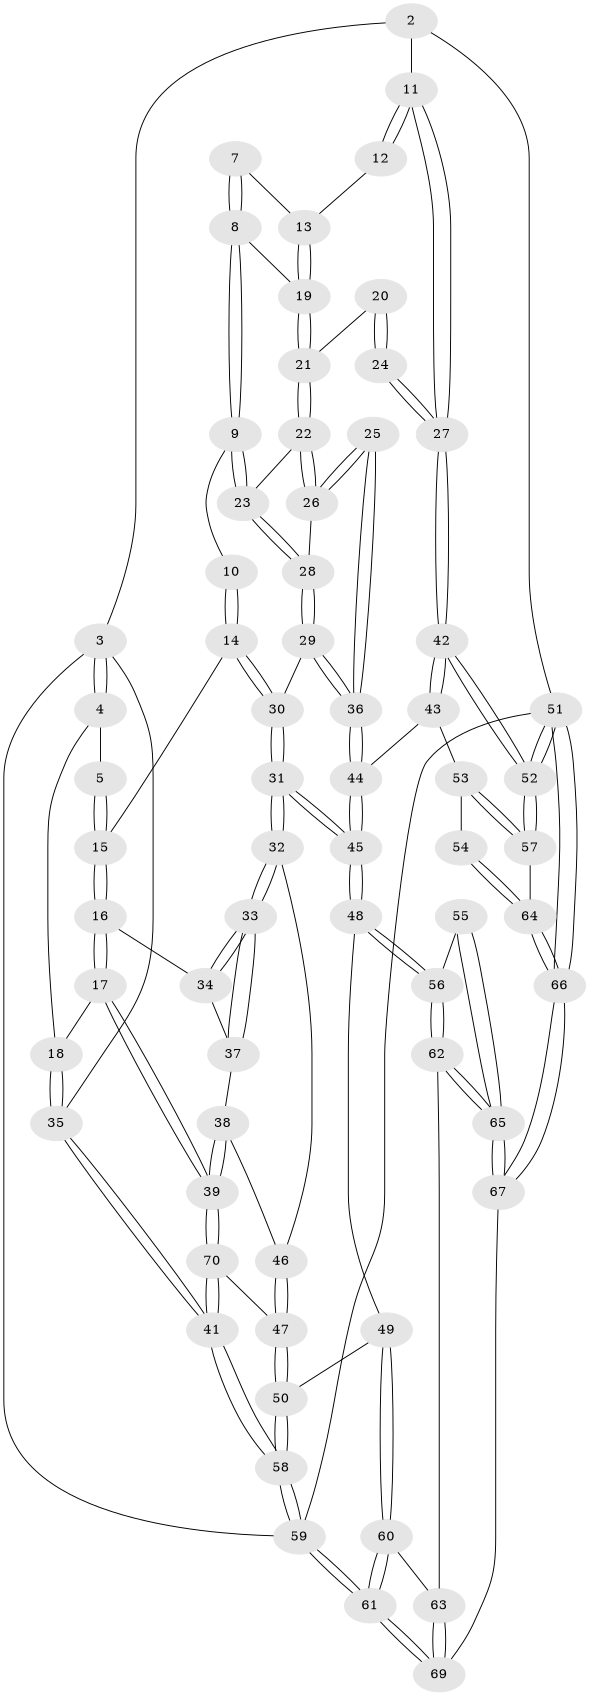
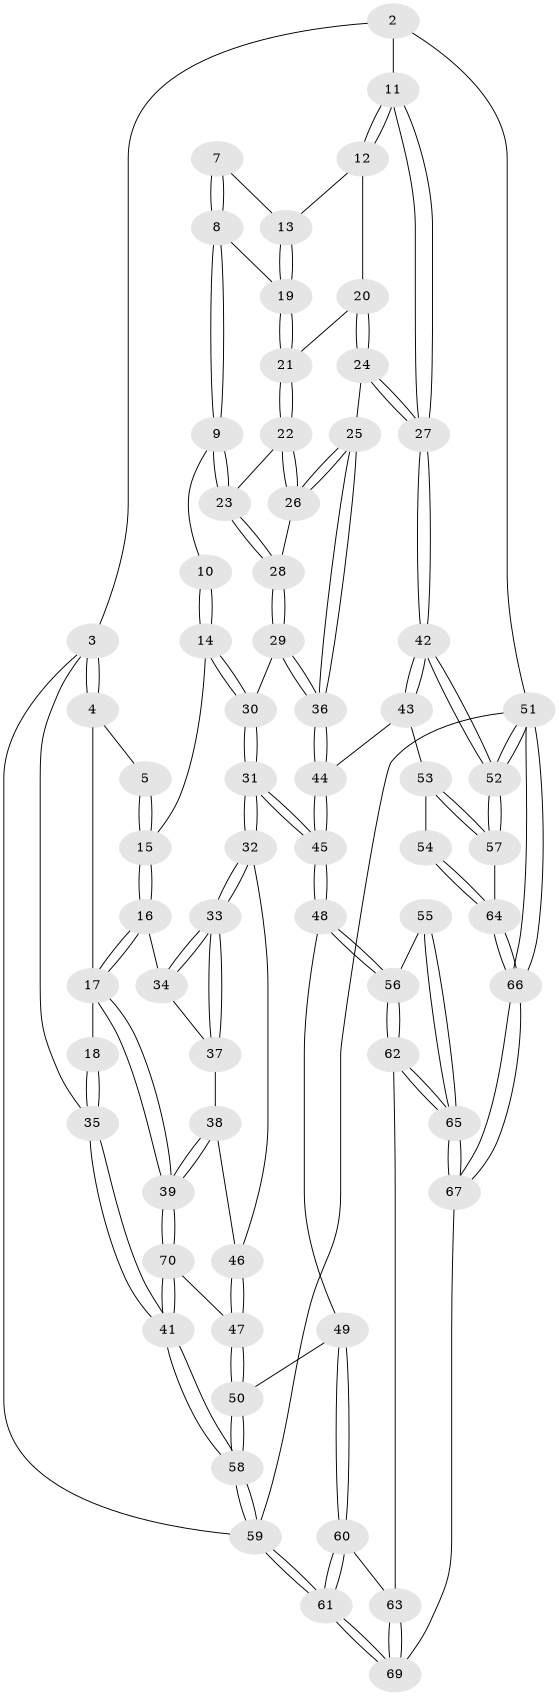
none -> (363, 228)
none -> (359, 400)
(48, 877) -> (93, 848)
